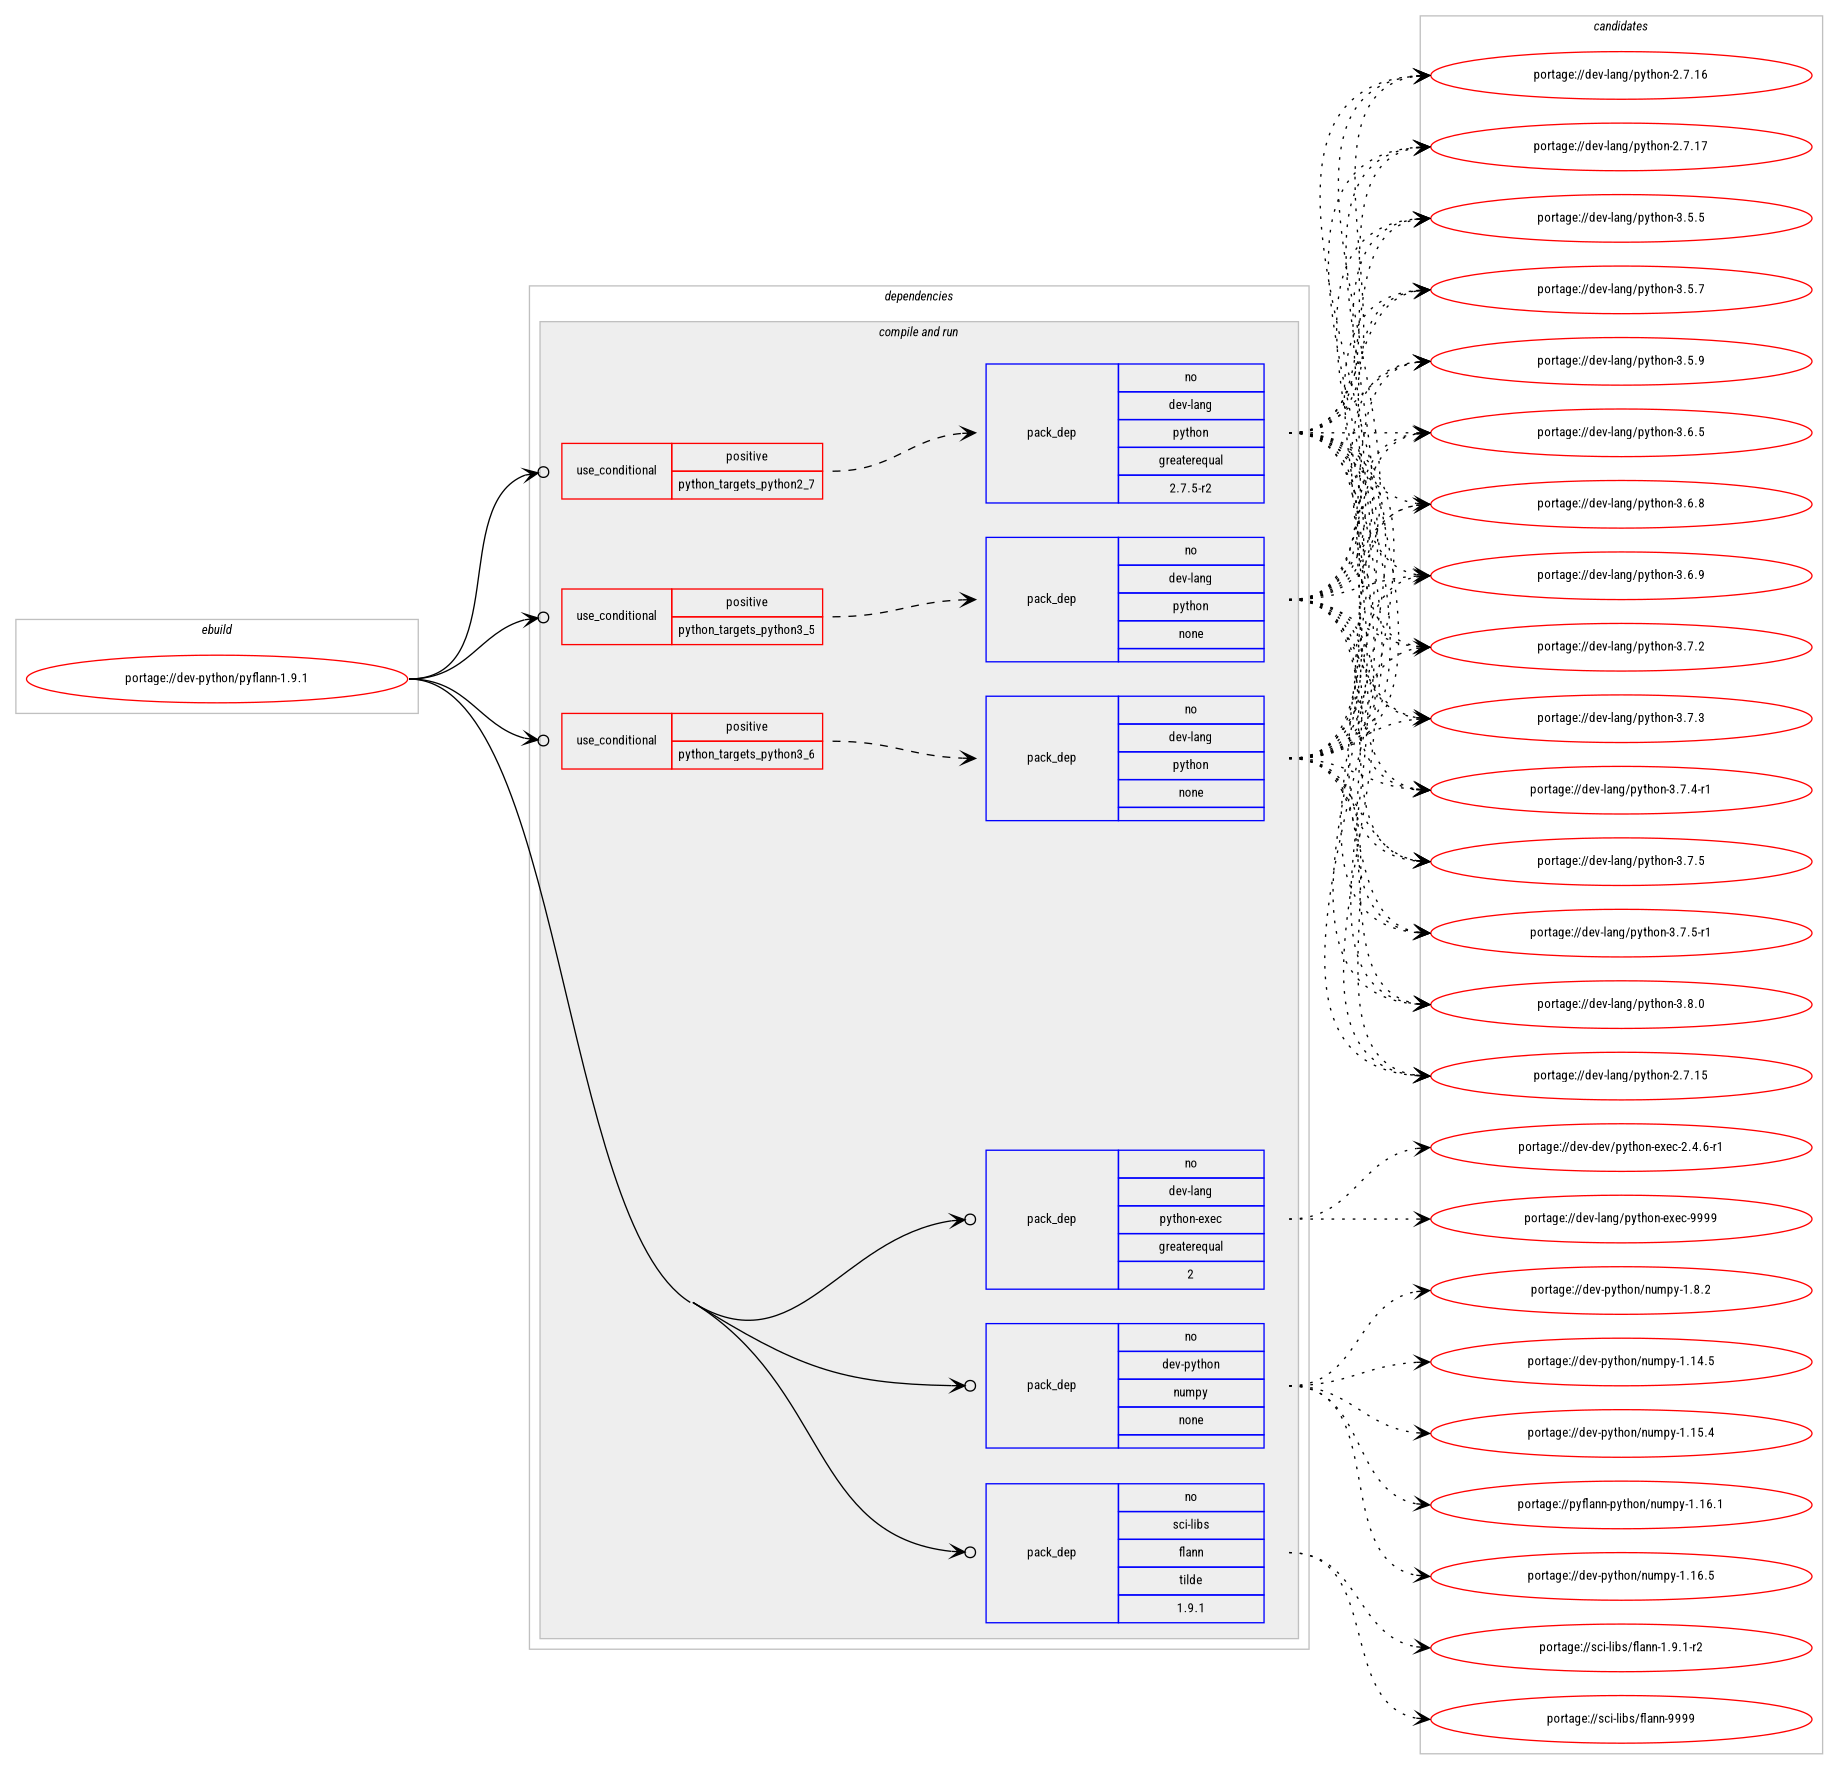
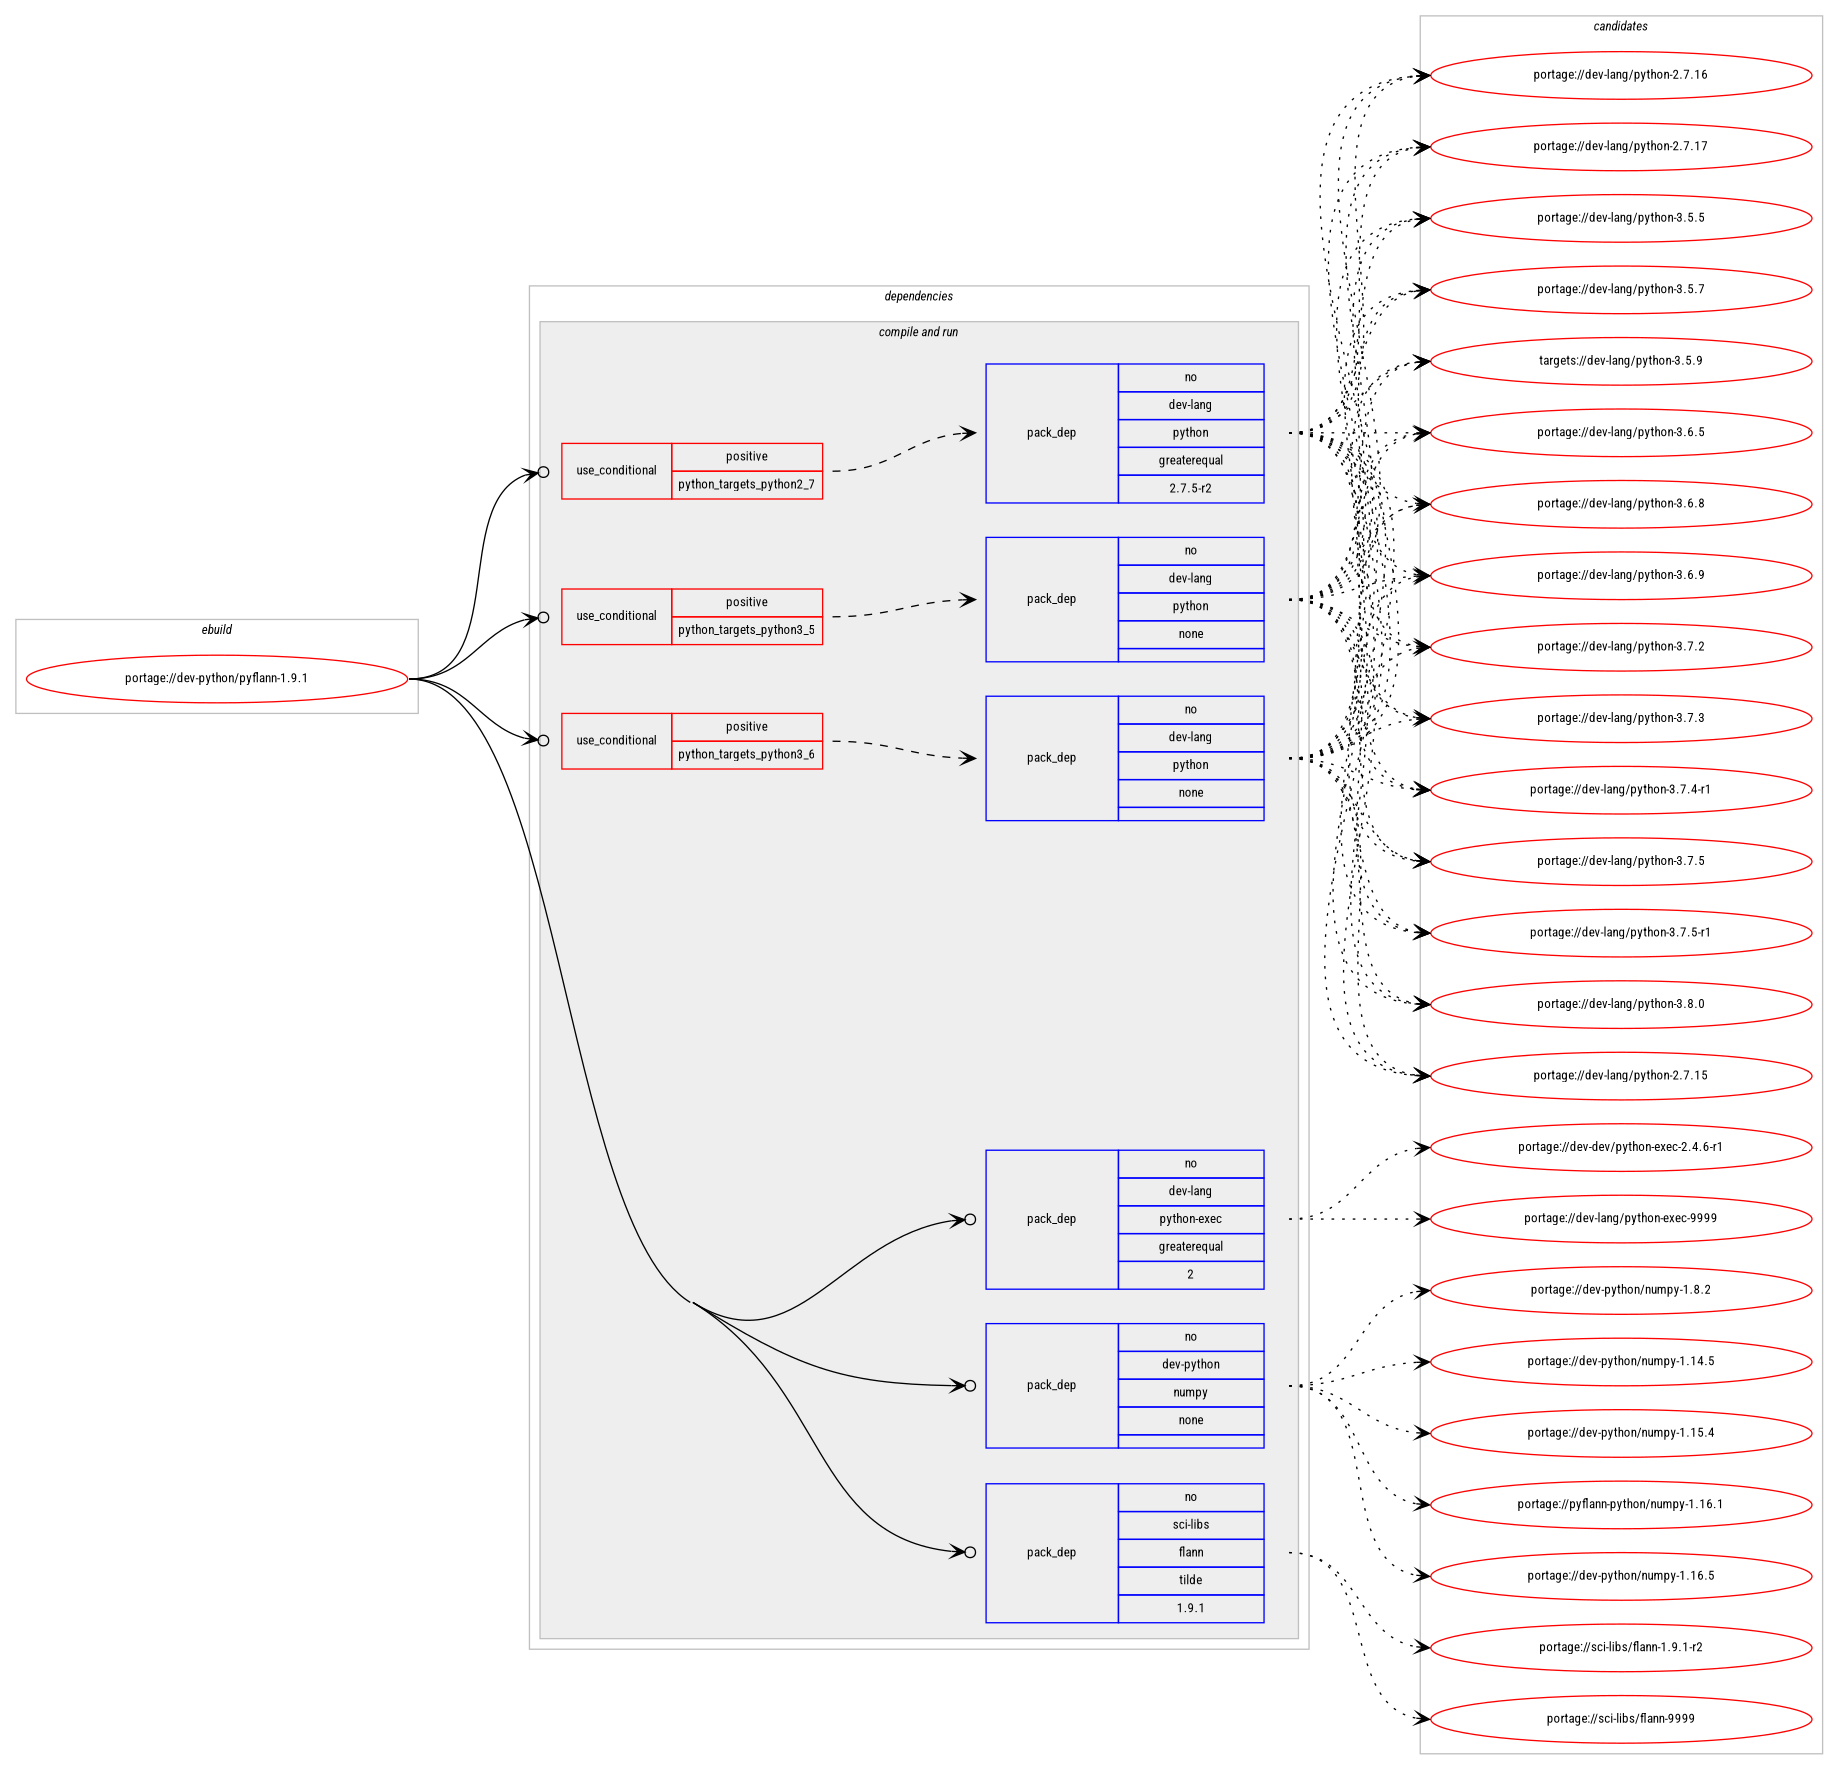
(1621, 361) -> (1621, 361)
